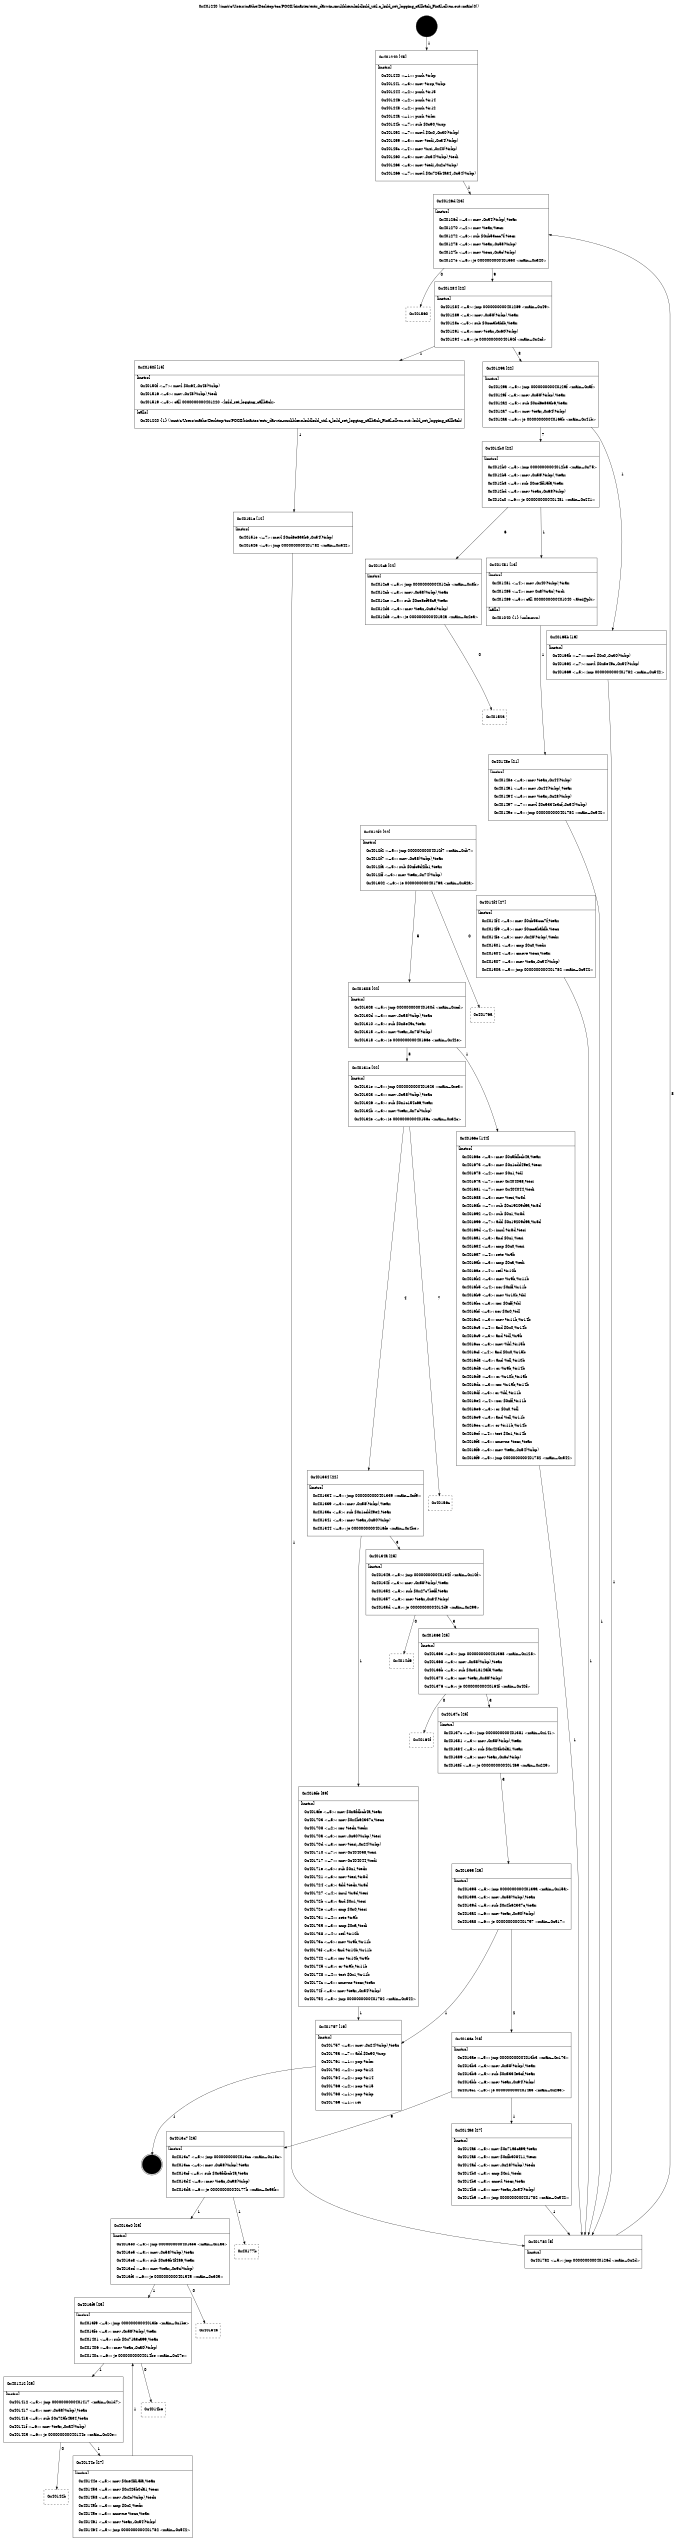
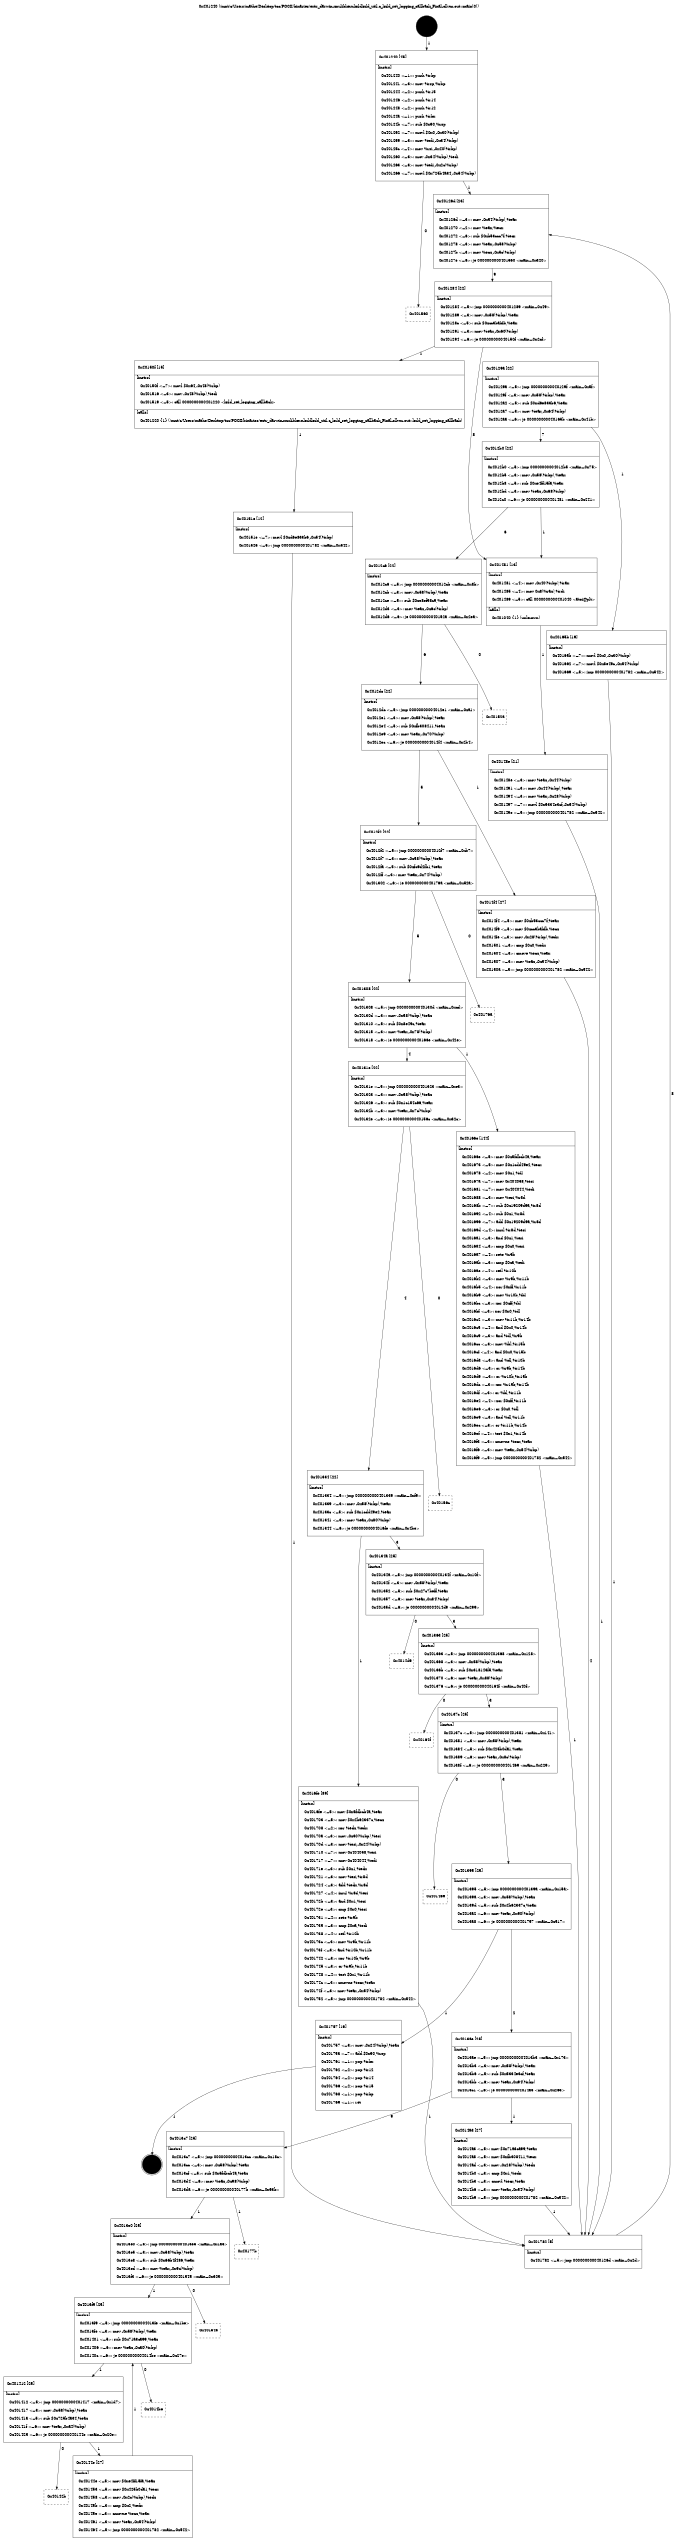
(430, 285) -> (421, 243)
(516, 353) -> (470, 454)
none -> (420, 717)
(409, 1054) -> (409, 1054)
(439, 1299) -> (439, 1299)
(590, 1661) -> (590, 1661)
none -> (435, 1897)
(358, 2012) -> (426, 2147)
